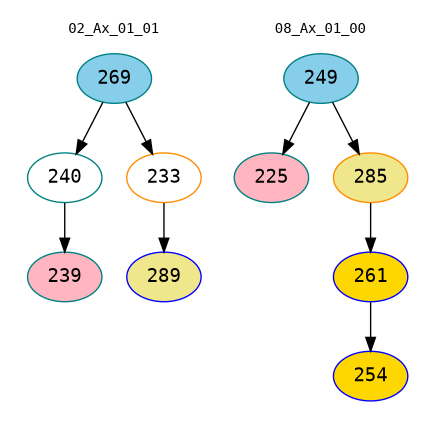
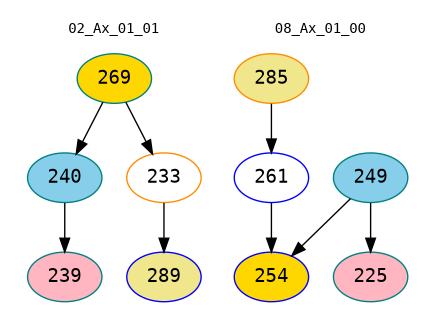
(114, 79) -> (114, 79)
(343, 122) -> (326, 222)
(65, 178) -> (65, 178)
(371, 277) -> (271, 178)
